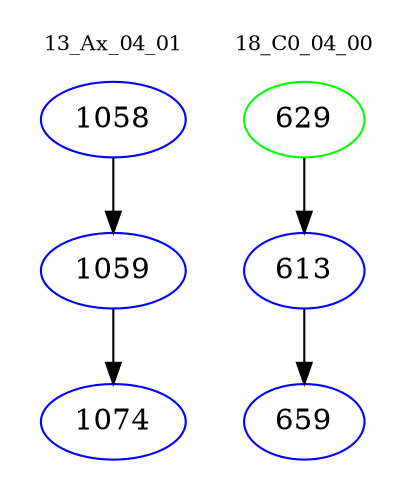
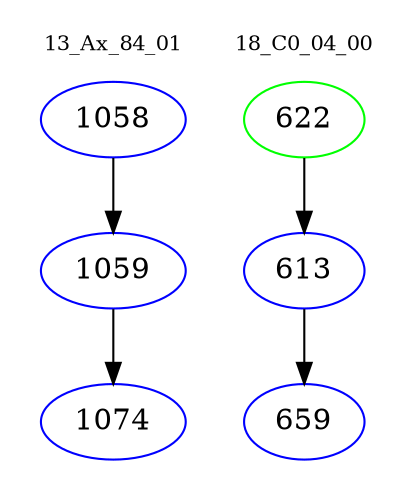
(113, 45) -> (113, 45)
(304, 120) -> (304, 120)
